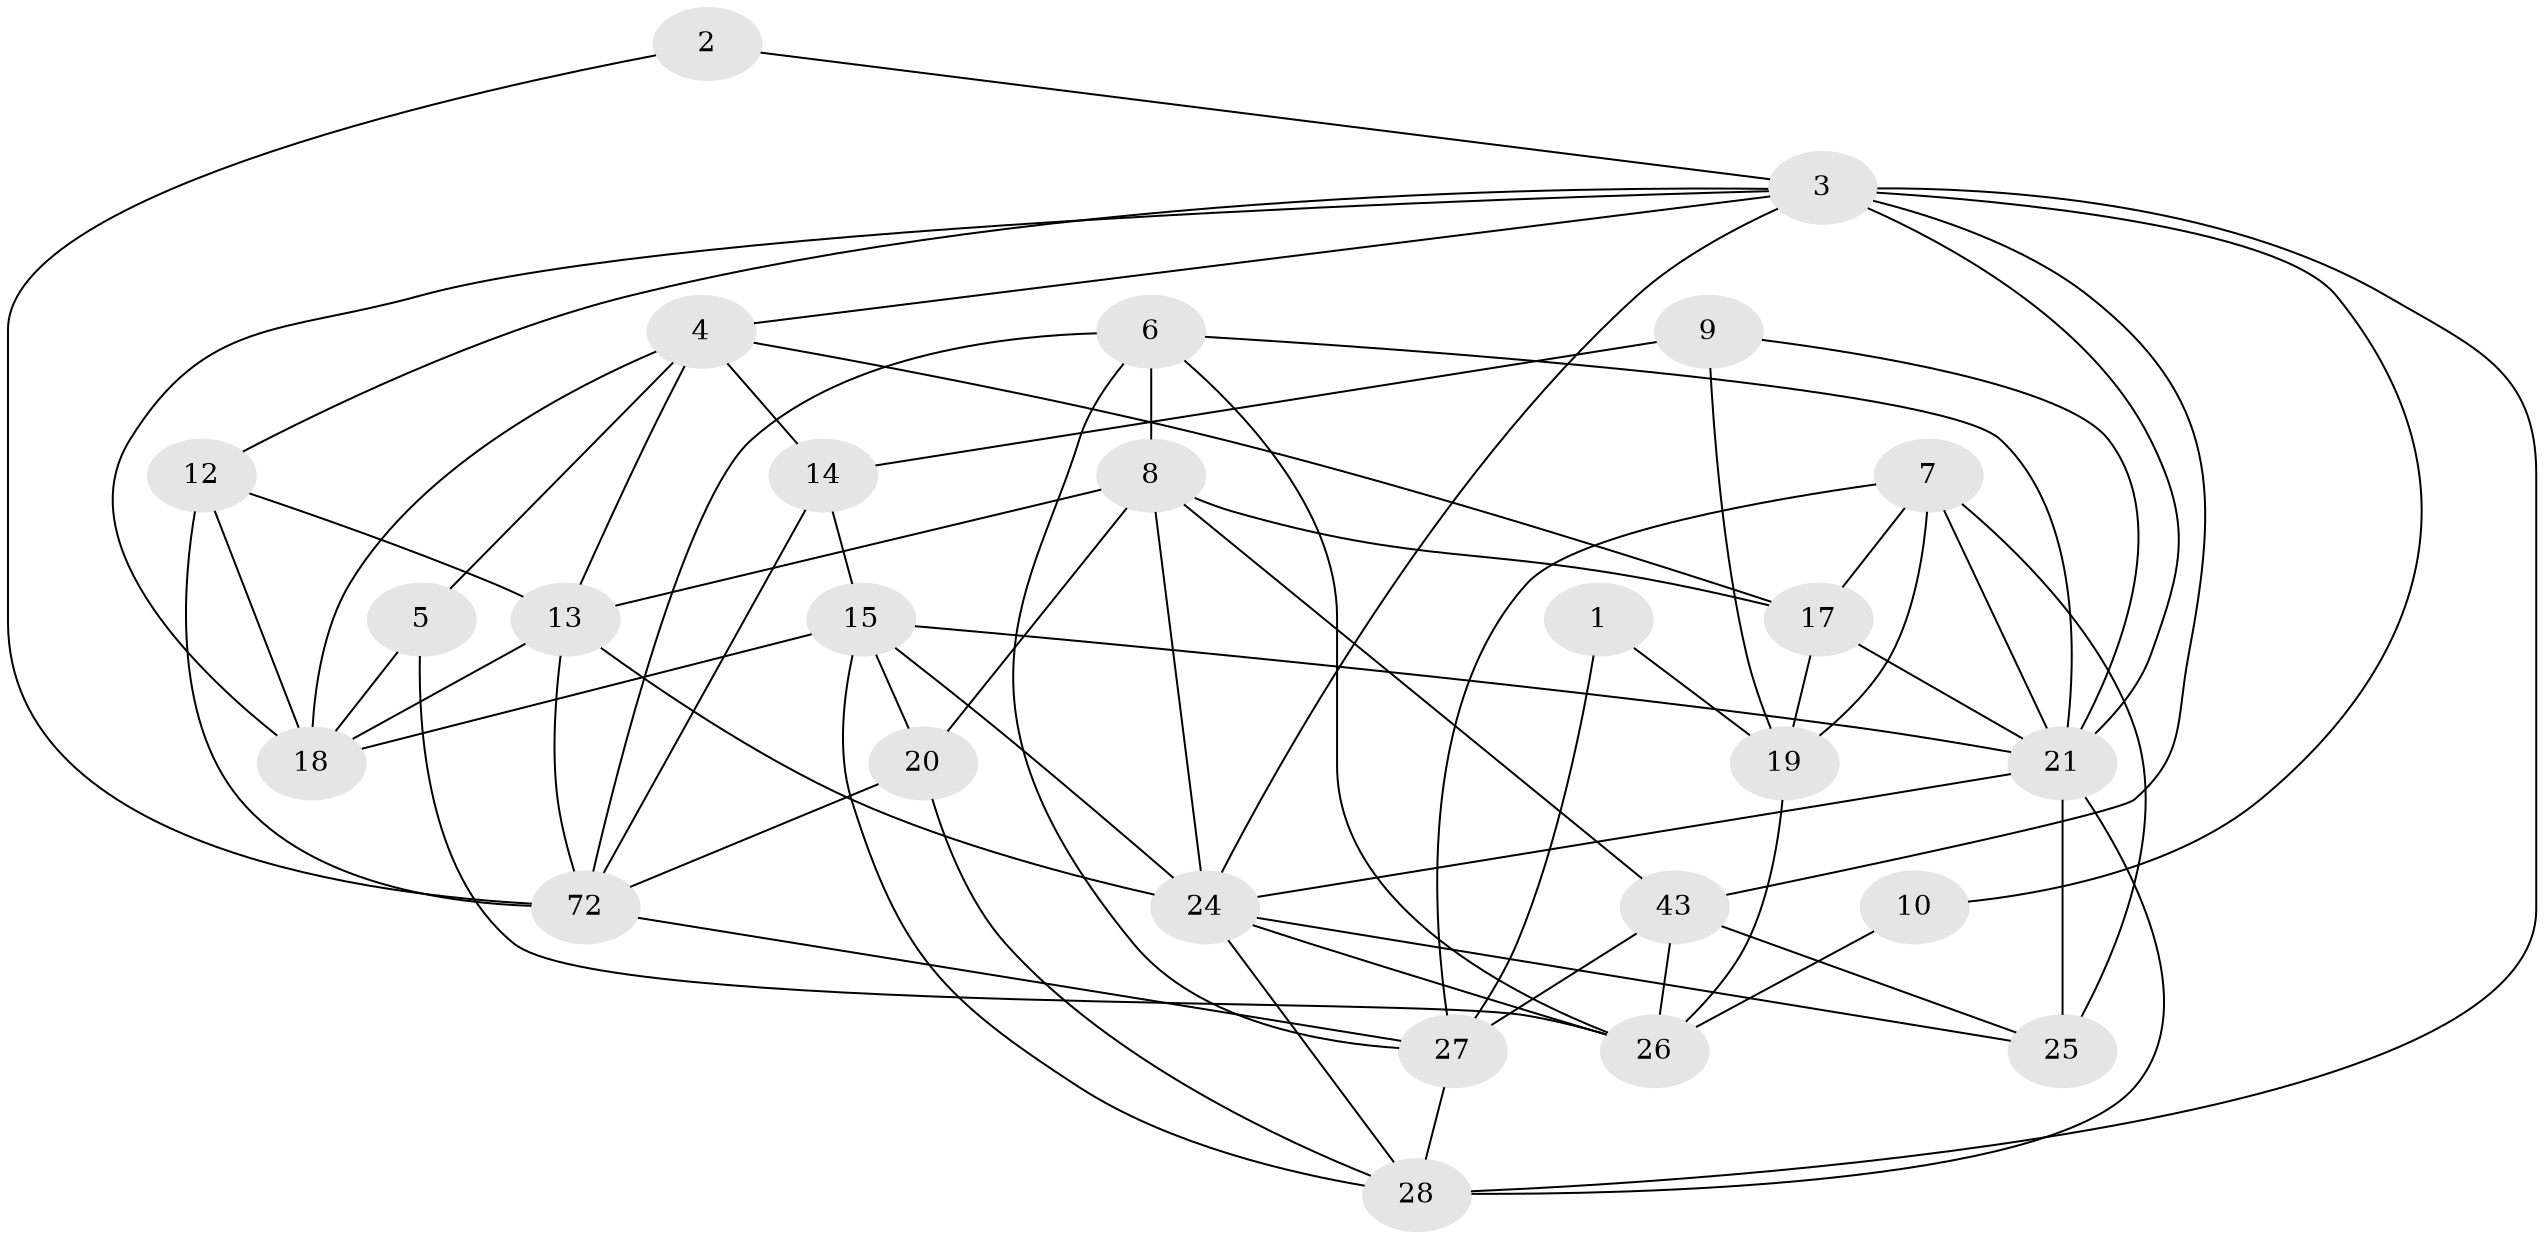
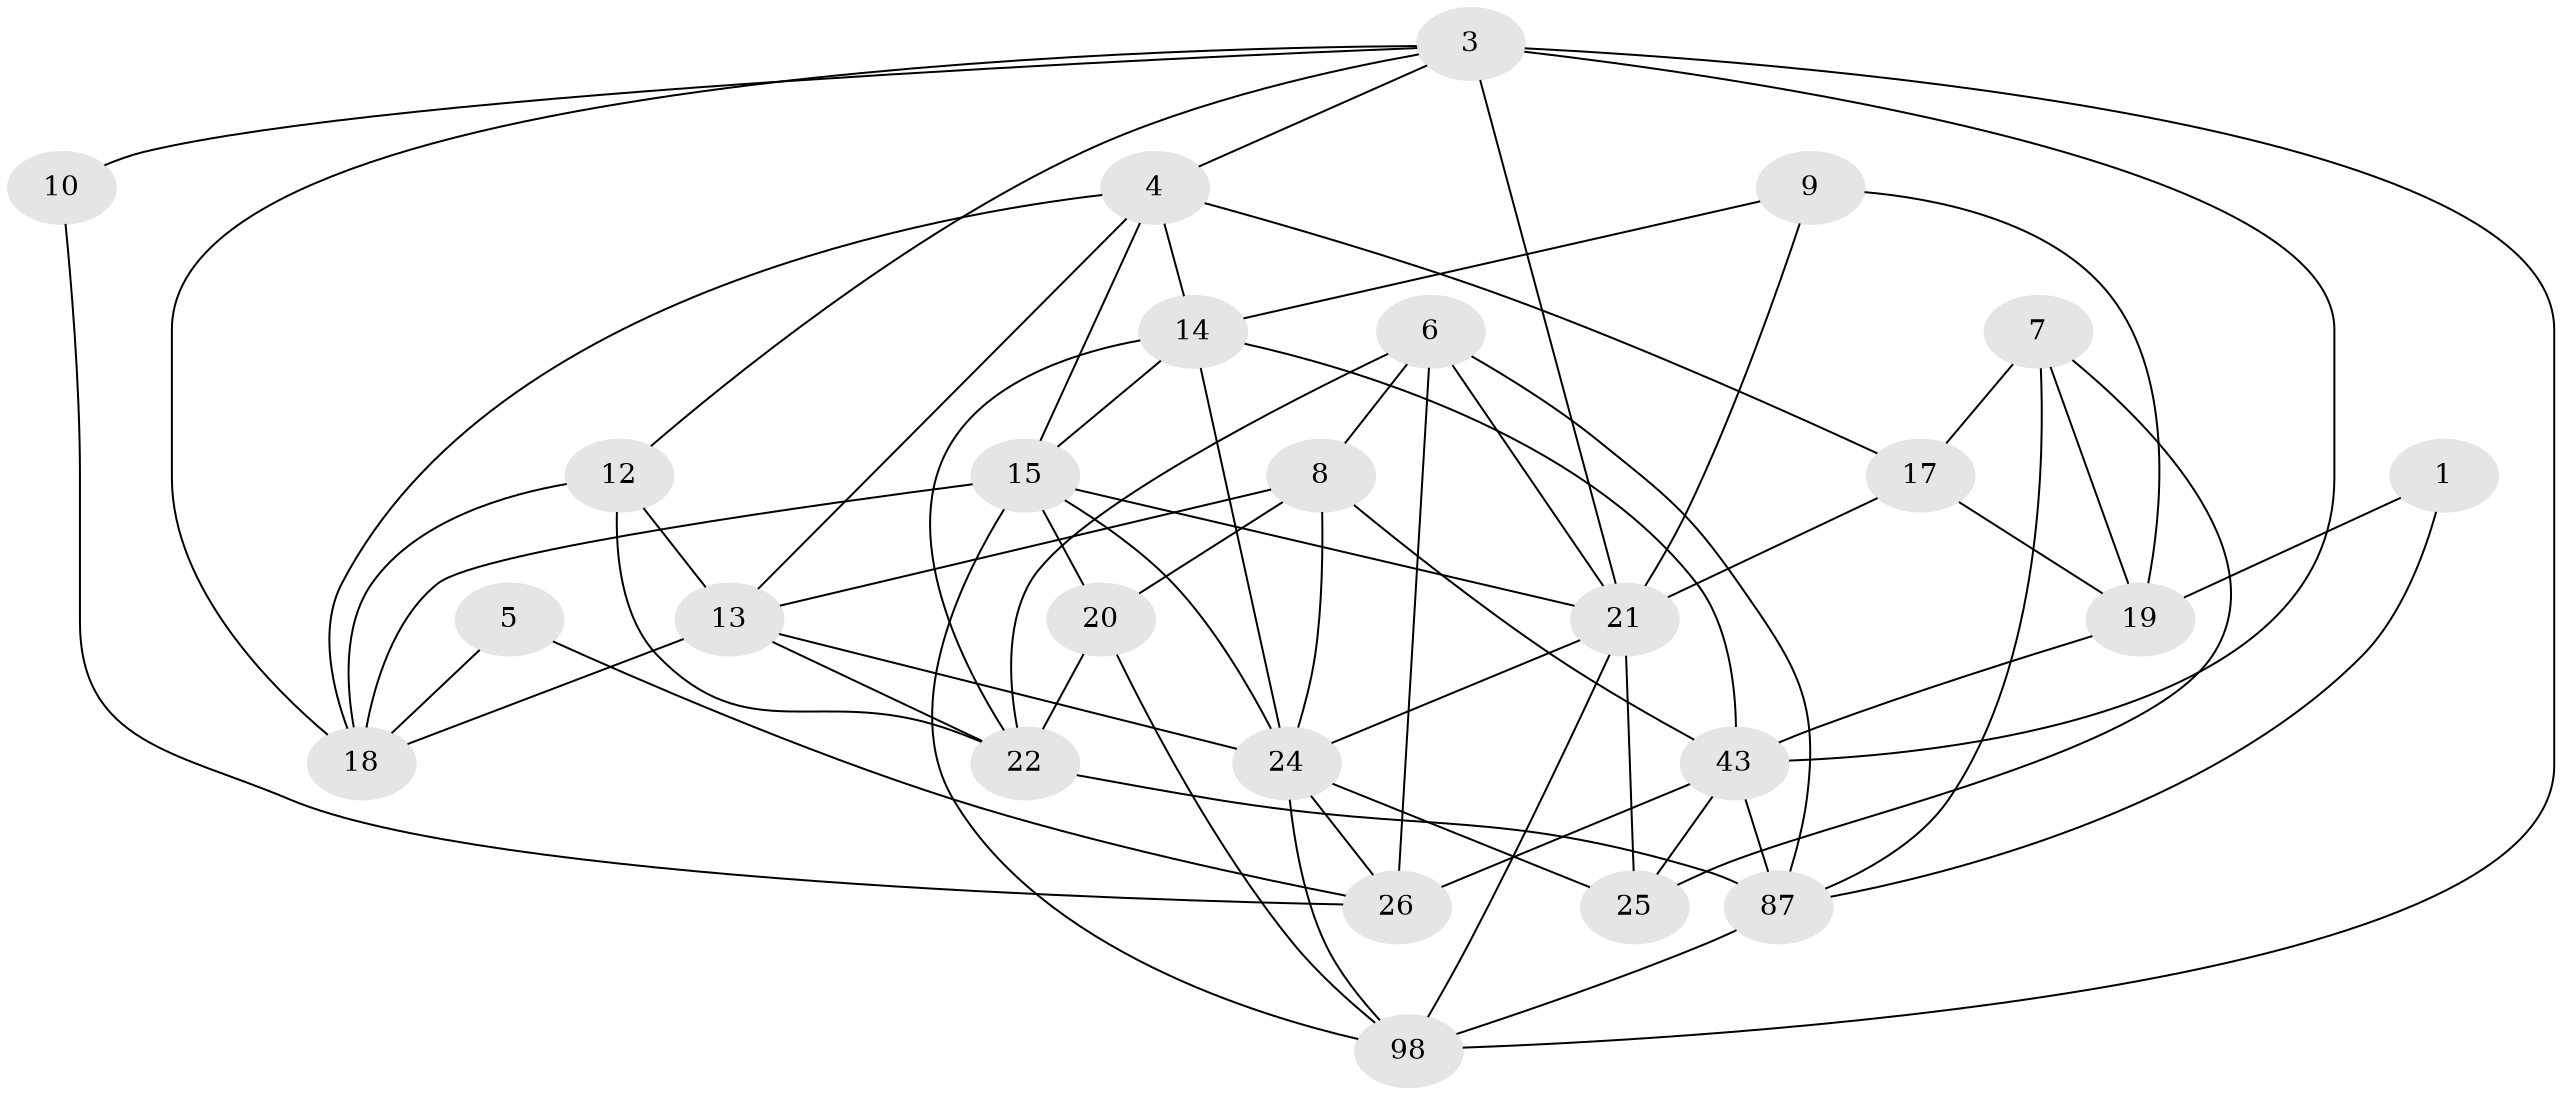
(708, 44) -> none
none -> (1557, 464)
(562, 476) -> (1090, 332)
(1468, 482) -> (1240, 548)
(1481, 557) -> none
(1996, 619) -> none
(586, 907) -> (1025, 763)
(1756, 921) -> (1935, 686)
(1453, 1051) -> (1779, 907)
(1417, 1195) -> (1409, 1051)
